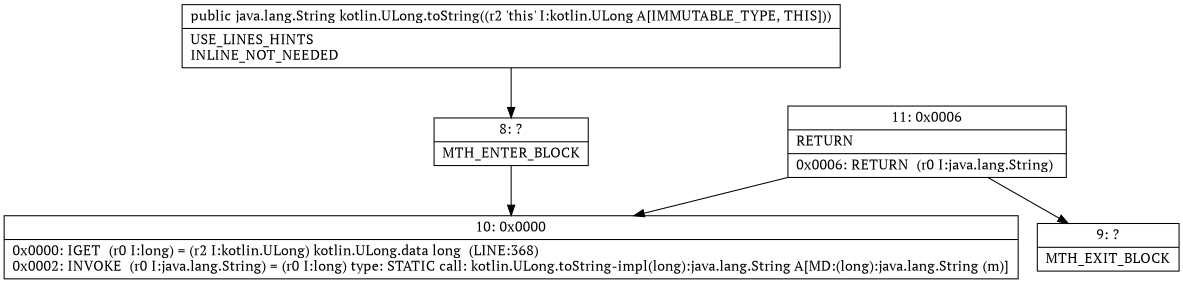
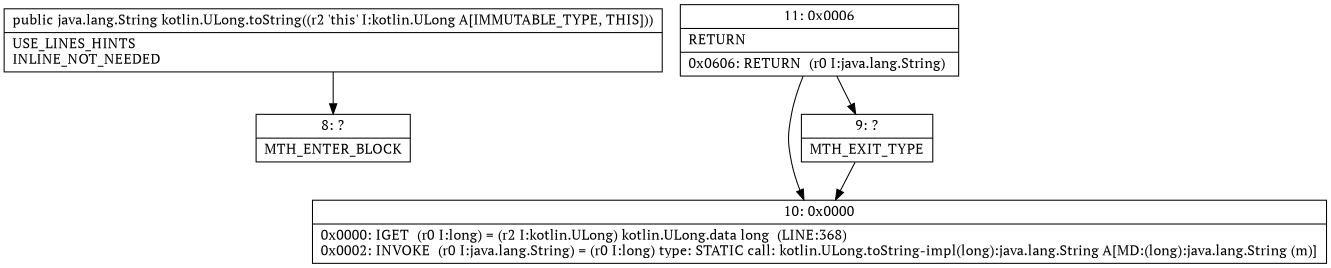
(927, 165) -> (820, 64)
(511, 185) -> (848, 177)
(1108, 259) -> (867, 150)
